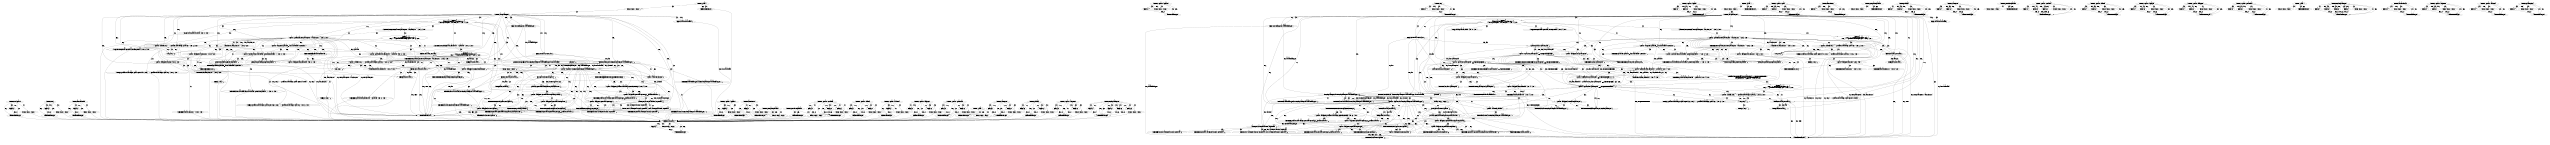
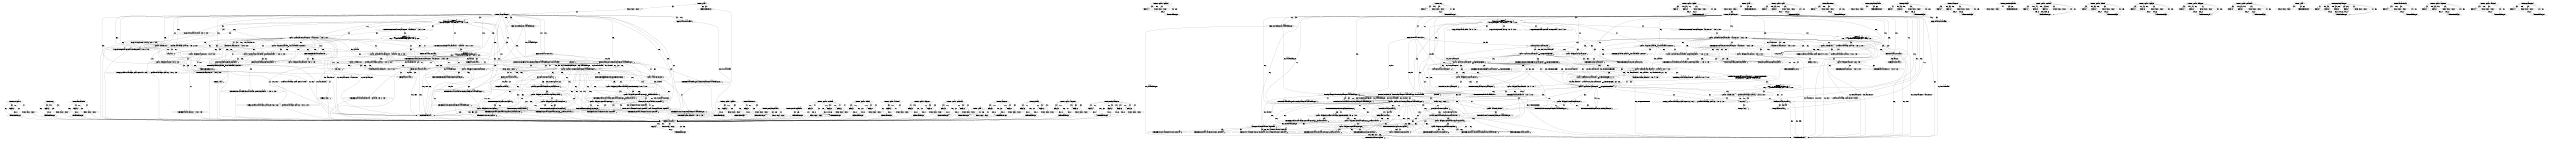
none -> (1503, 30)
none -> (144, 43)
none -> (1587, 84)
none -> (691, 116)
